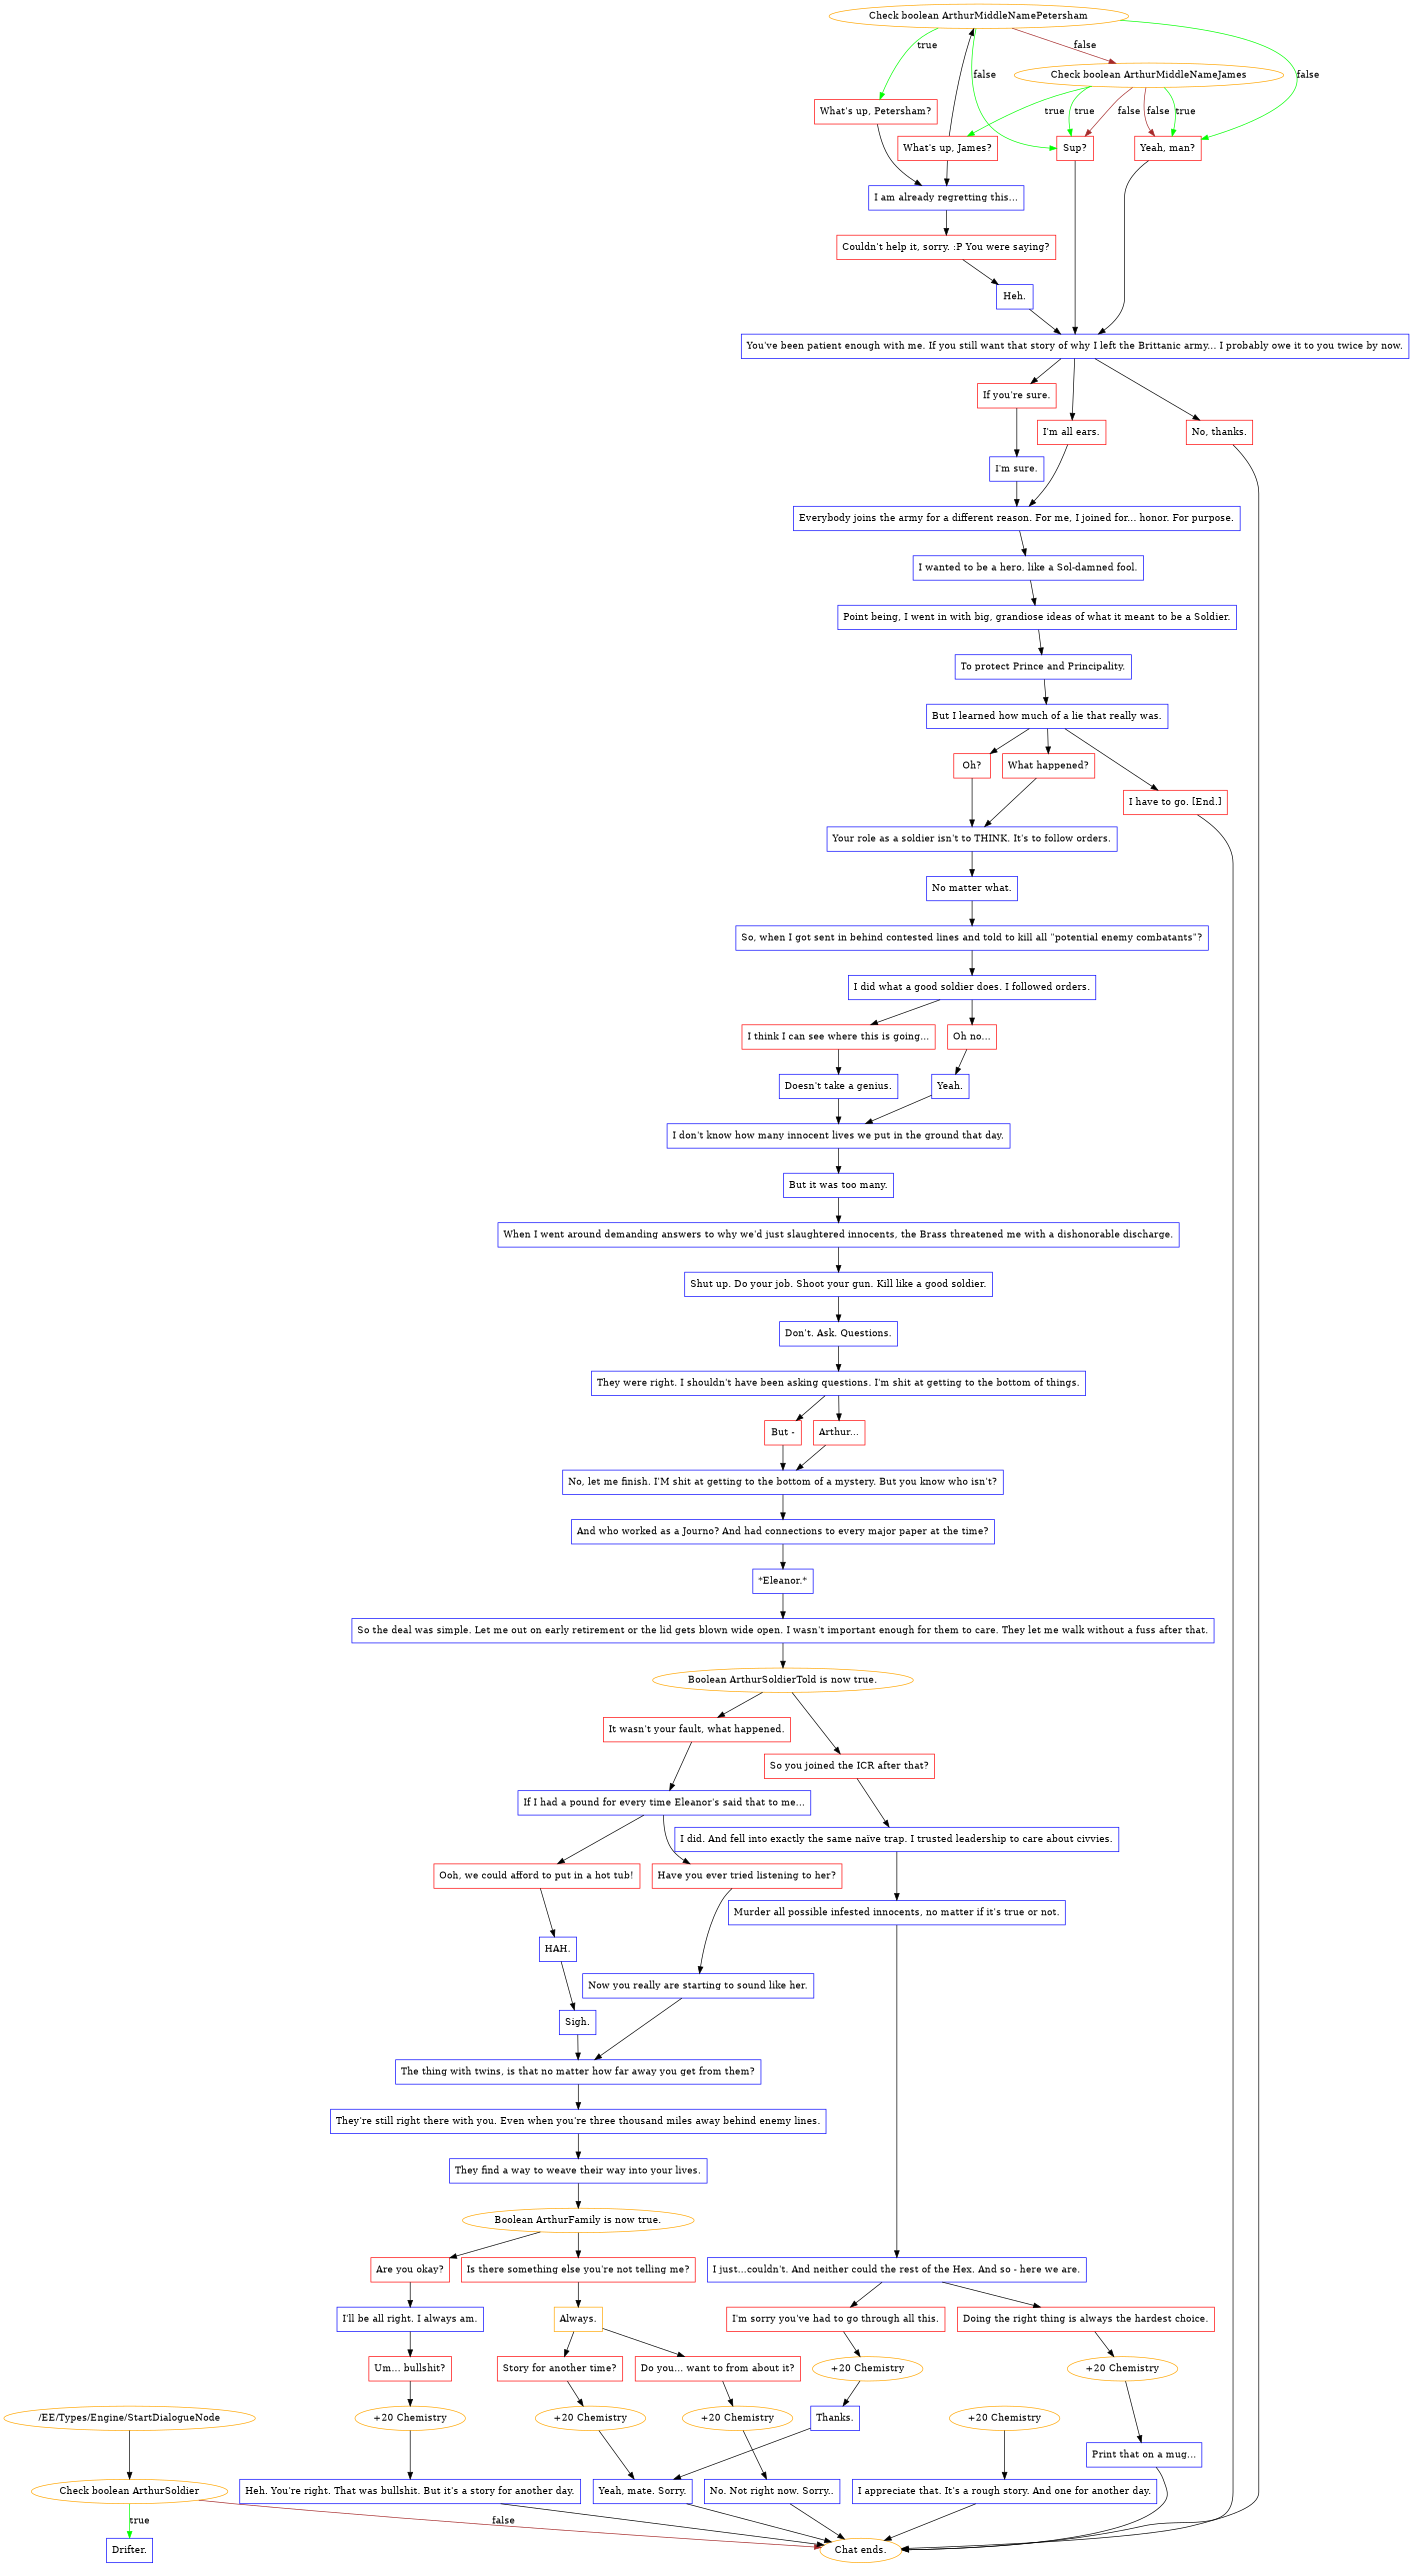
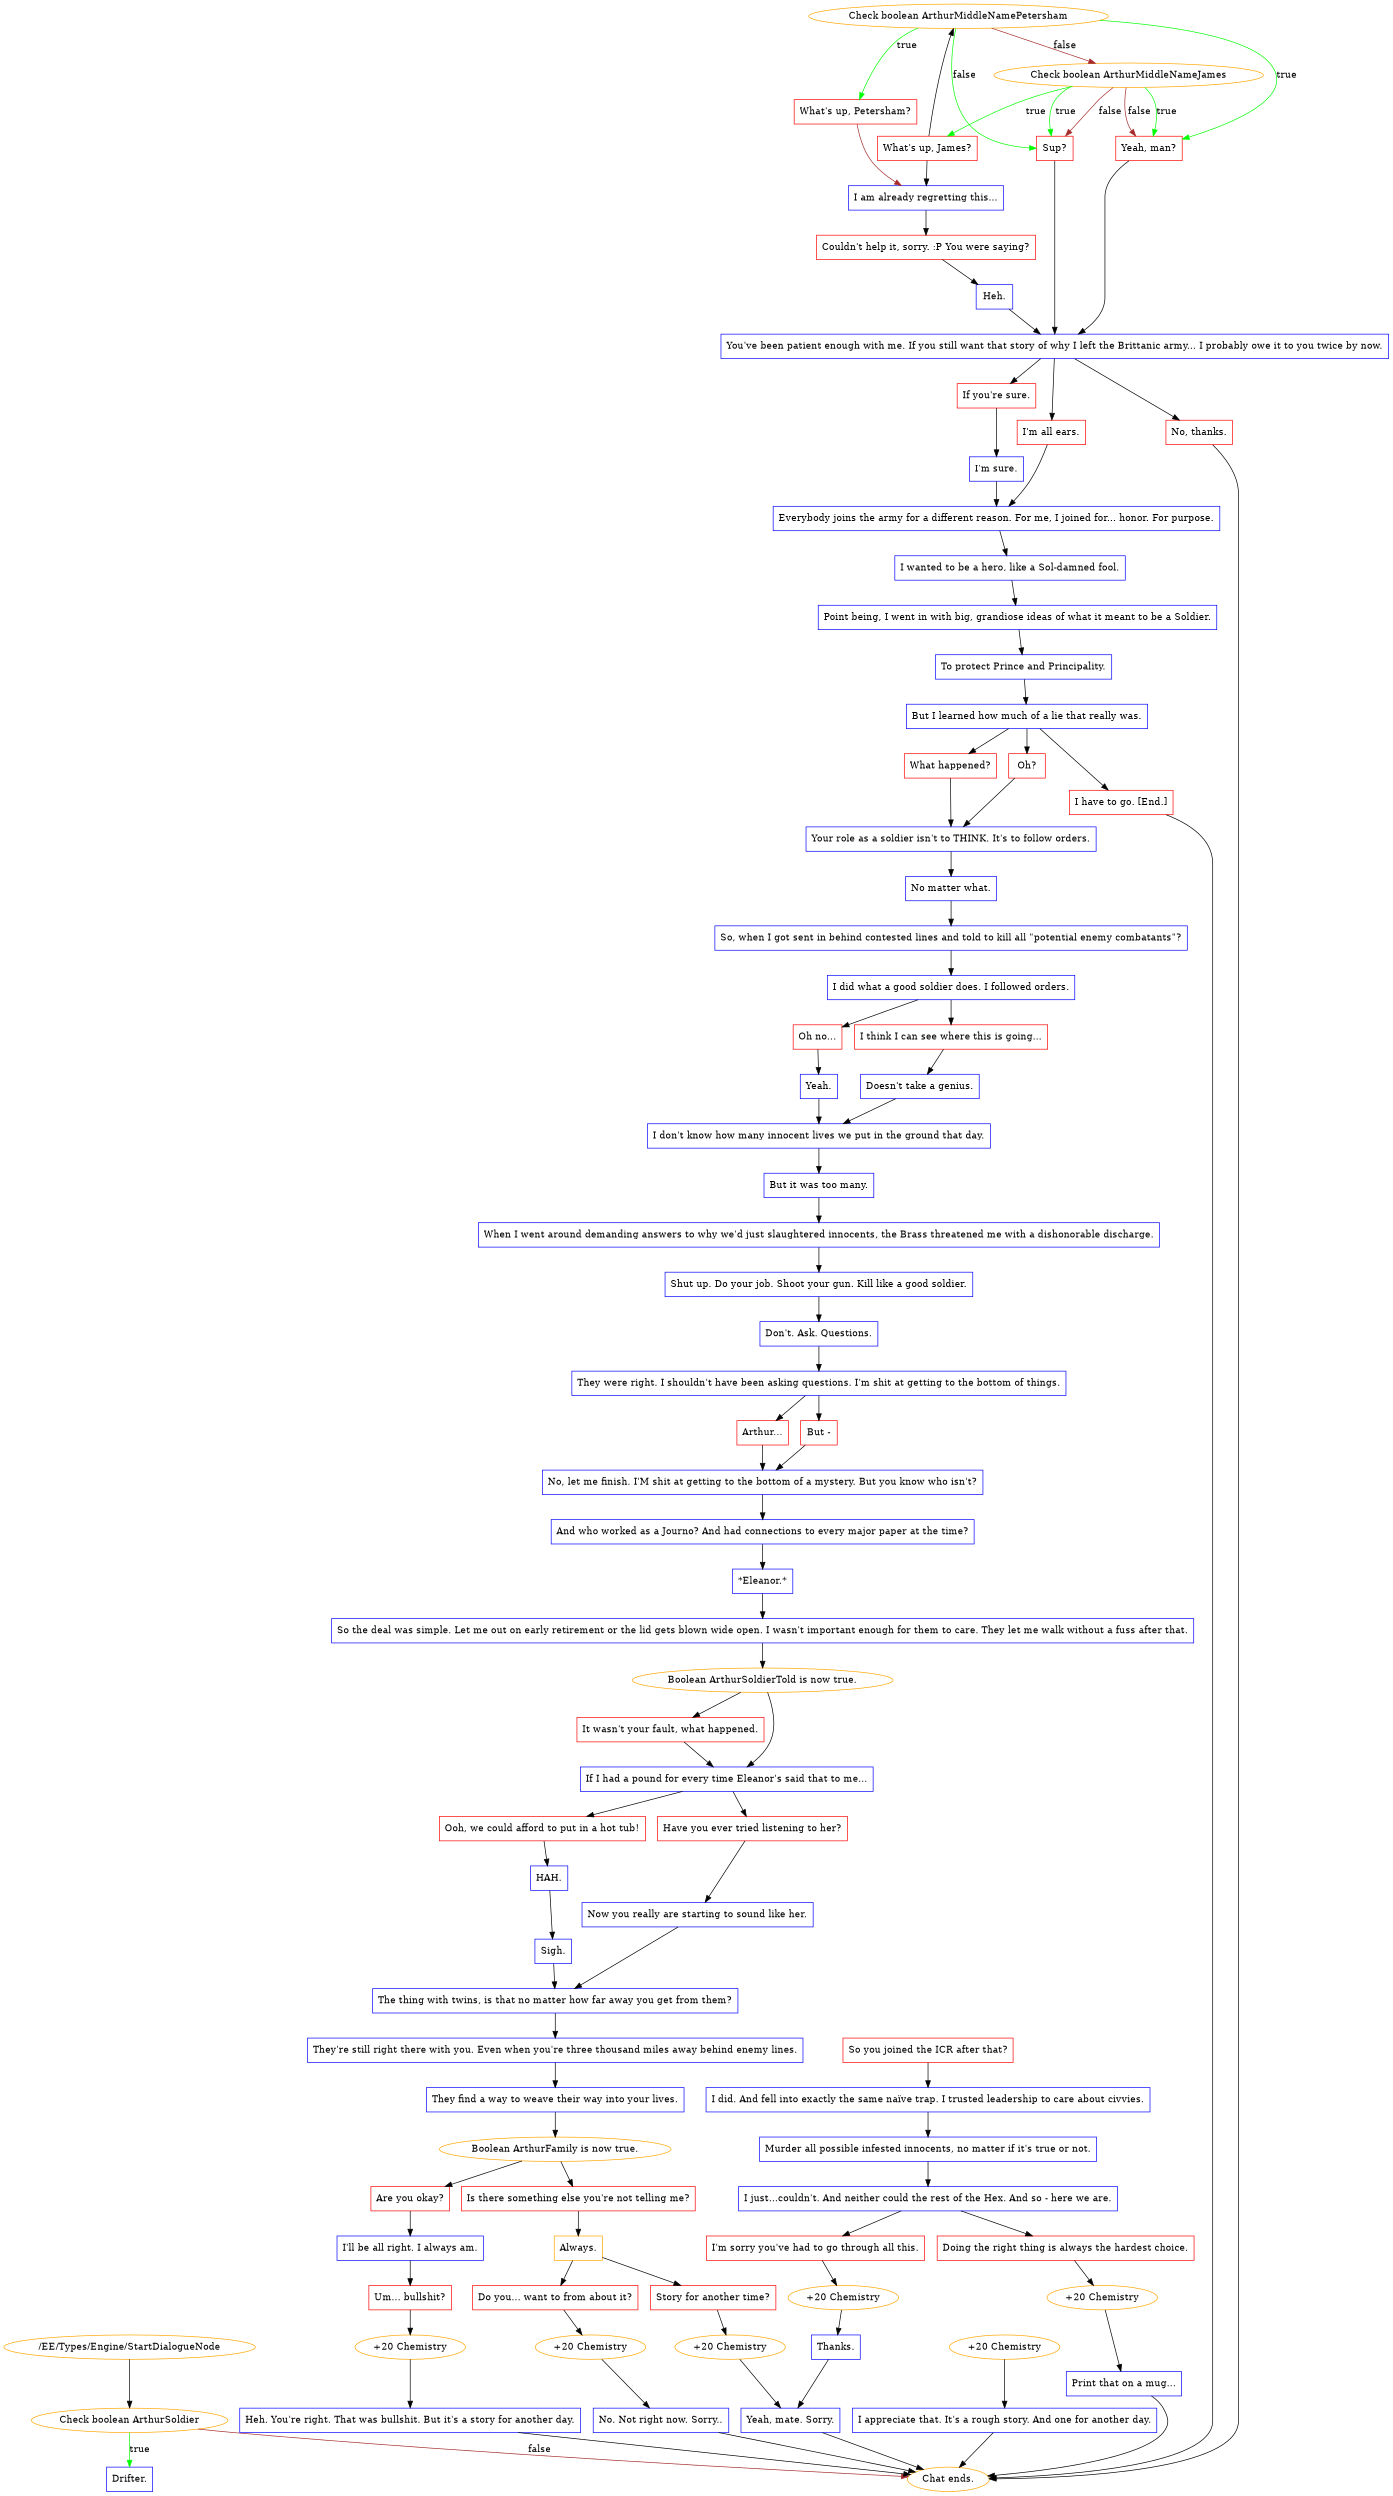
(1308, 75) -> (1287, 75)
(890, 158) -> (869, 158)
(814, 1720) -> (773, 1731)
